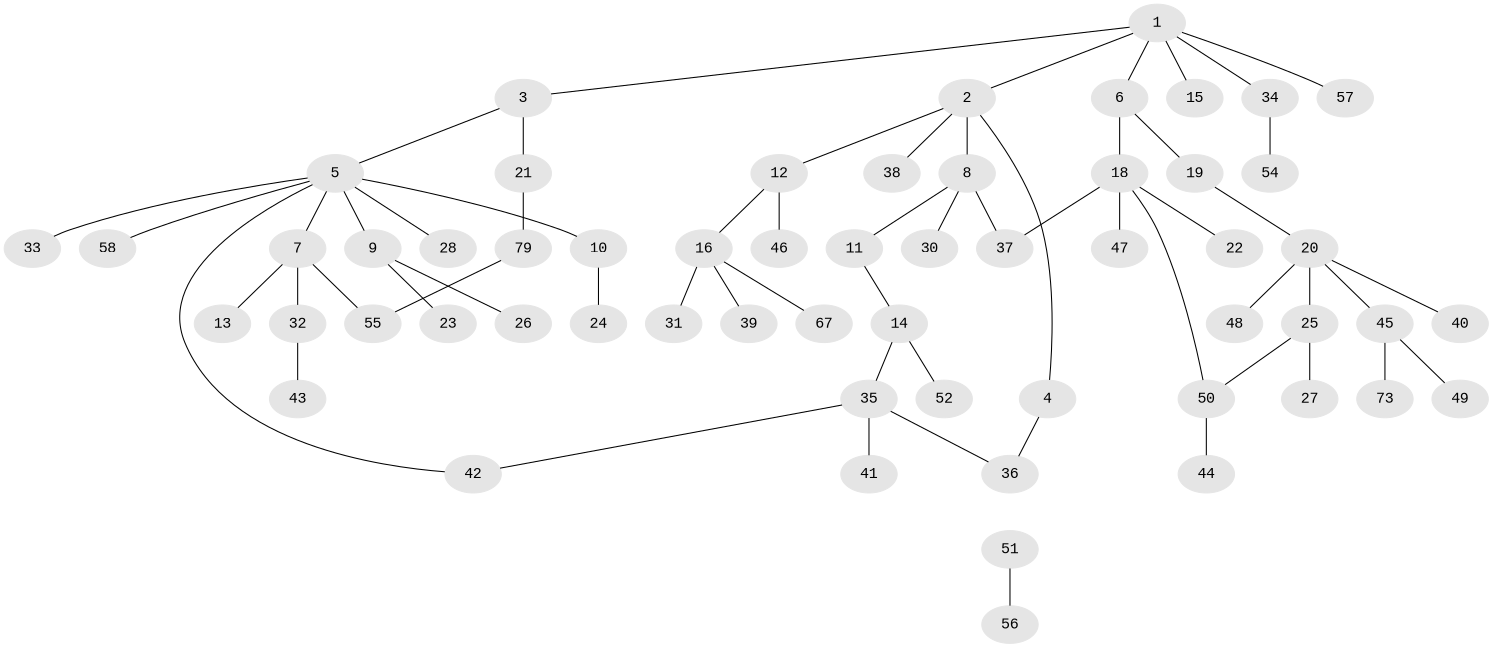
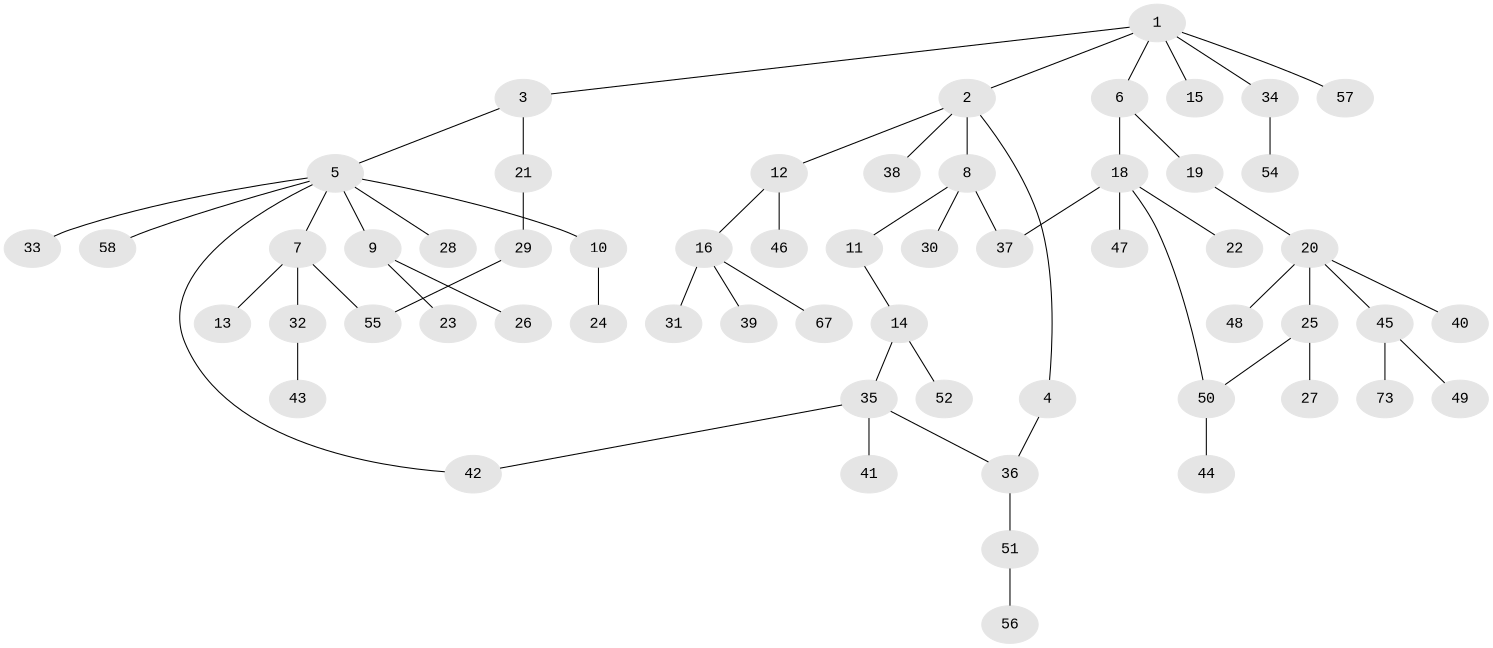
(523, 249) -> (523, 249)
none -> (1010, 512)
